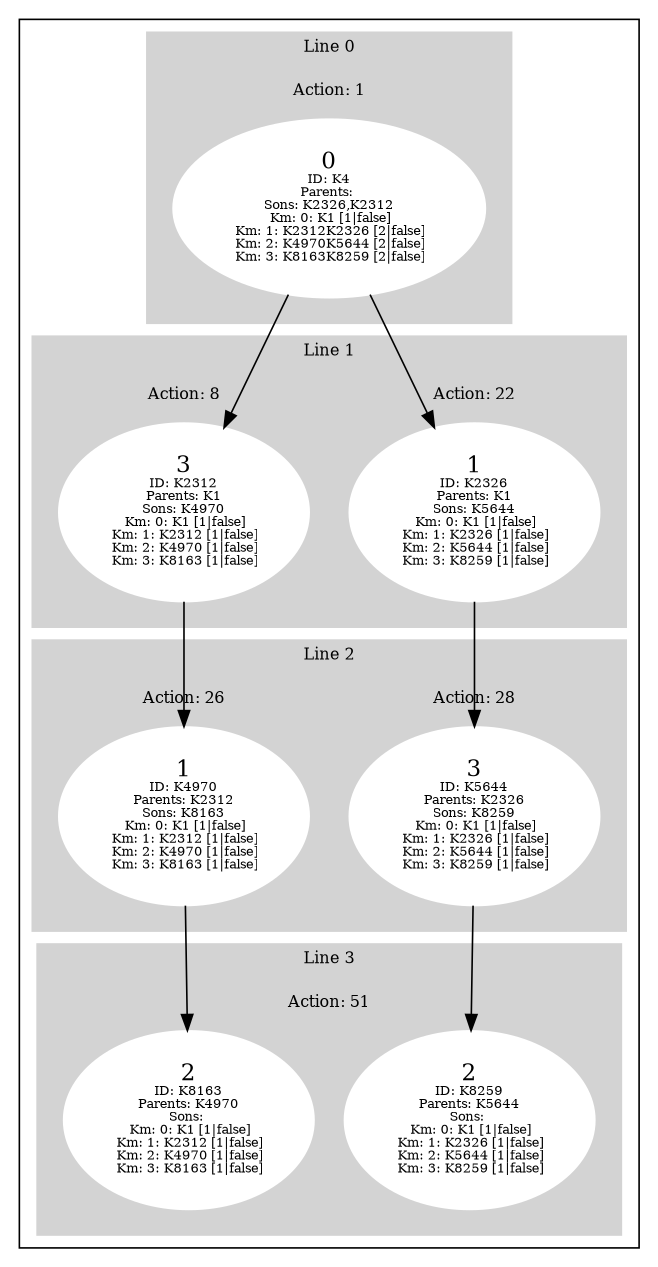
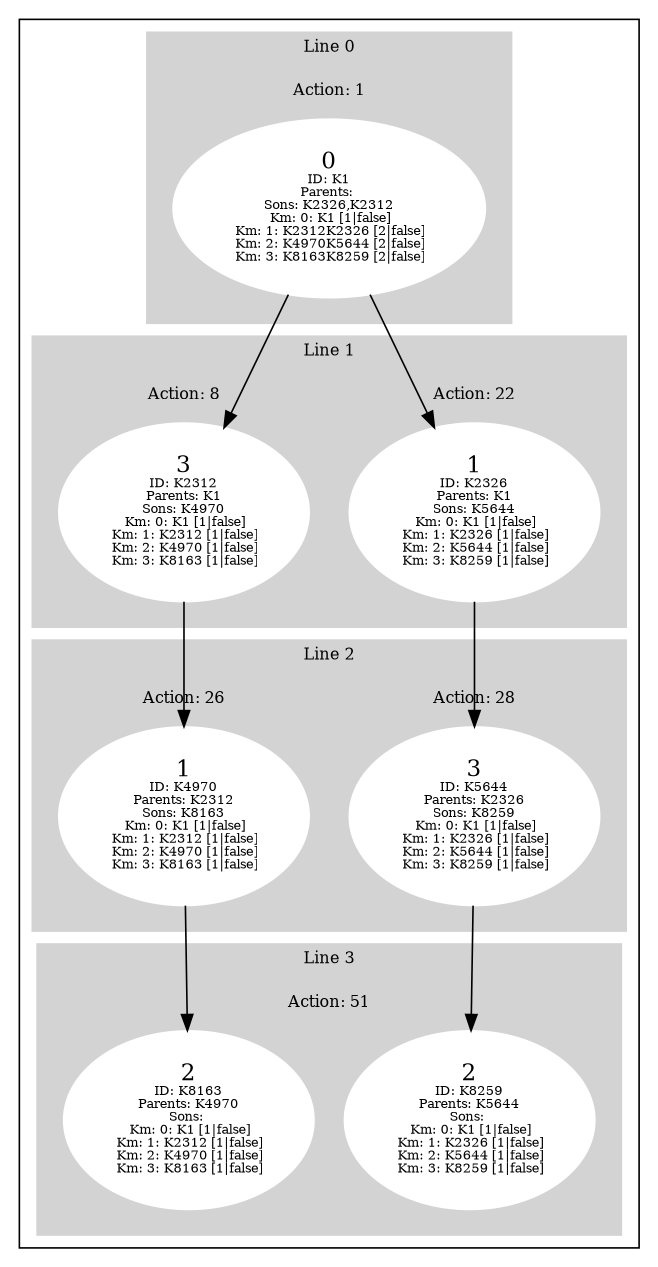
(329, 179) -> (329, 179)
